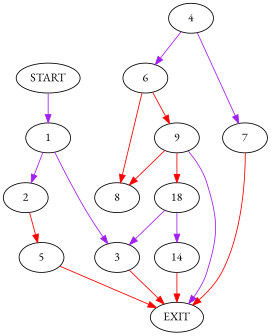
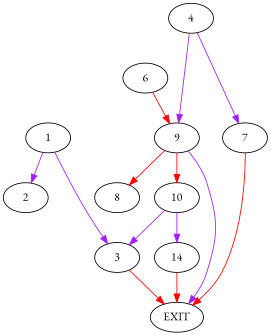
(171, 45) -> (184, 74)
(48, 78) -> none
(132, 134) -> none
(177, 198) -> (177, 198)
(42, 257) -> none
